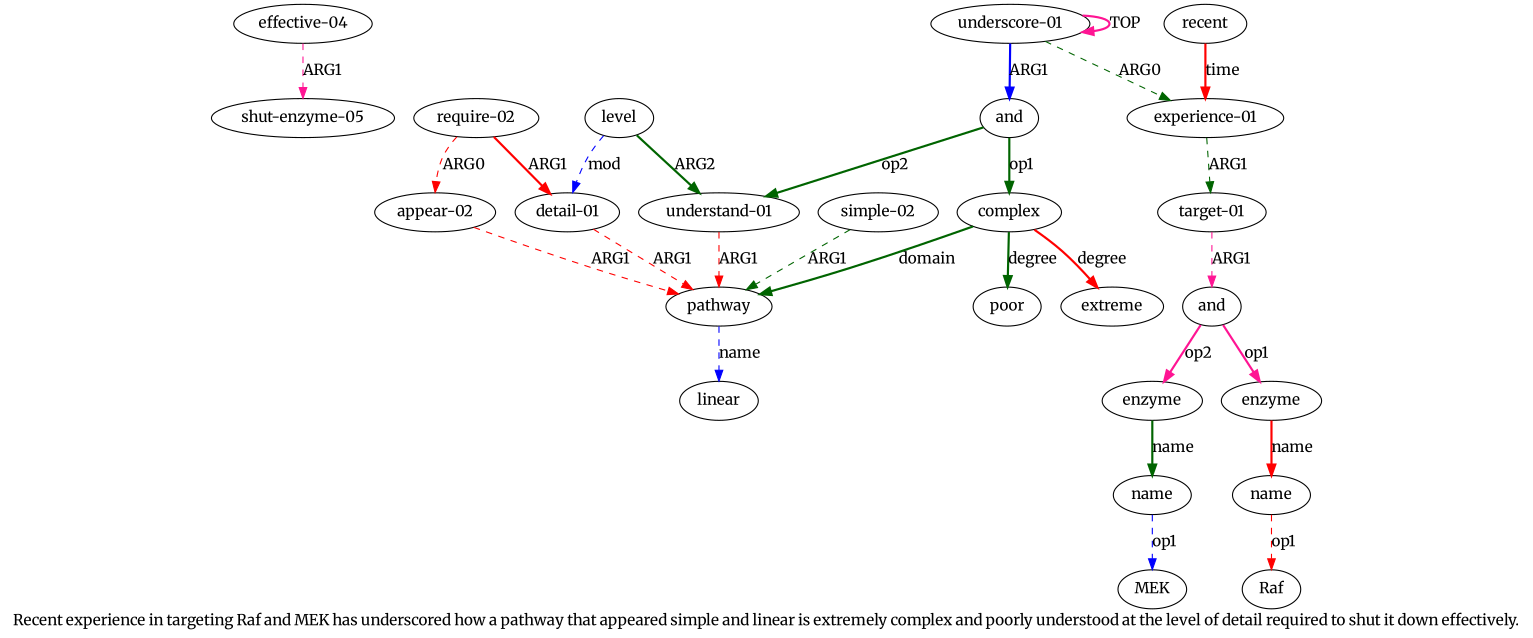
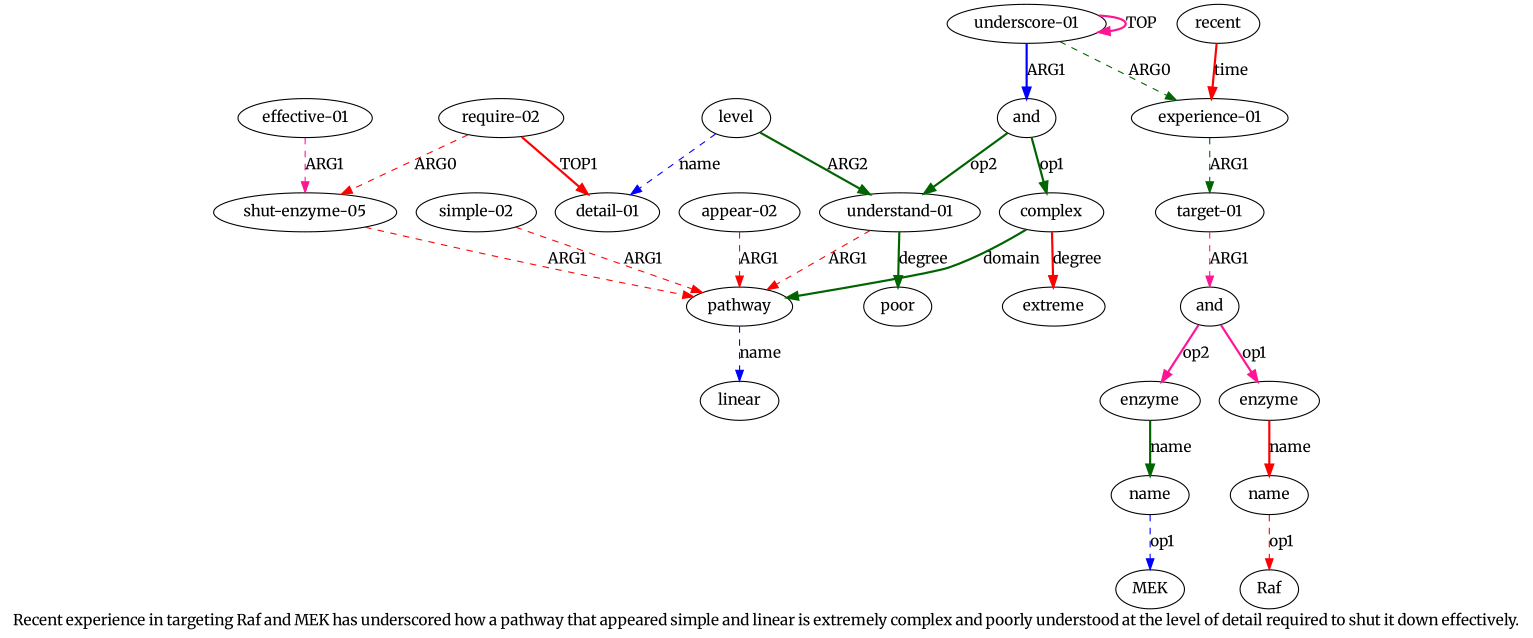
(303, 24) -> (305, 118)
(443, 157) -> (410, 162)
(548, 165) -> (579, 165)
(605, 165) -> (700, 165)
(1008, 254) -> (899, 254)
(638, 257) -> (524, 262)
(803, 257) -> (604, 258)
